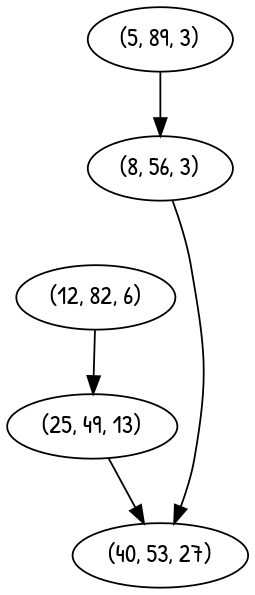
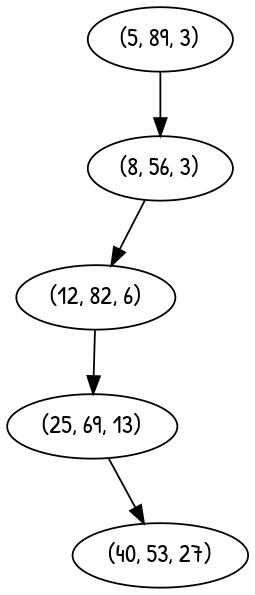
(203, 353) -> (132, 225)
(92, 426) -> (92, 426)
